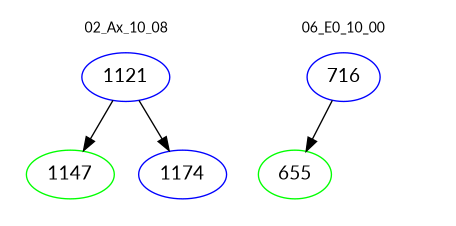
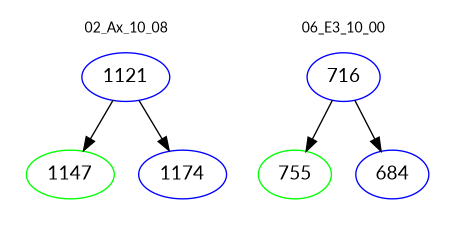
(344, 29) -> (344, 29)
(295, 175) -> (295, 175)
none -> (392, 175)
